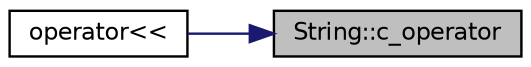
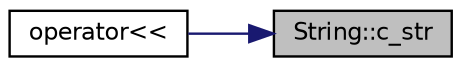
(398, 34) -> (363, 34)
